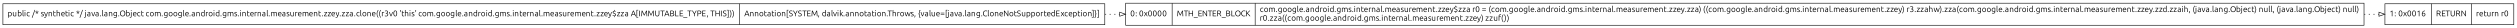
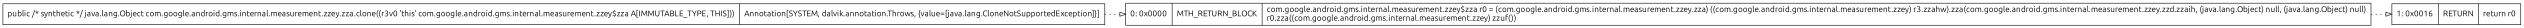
(1214, 14) -> (1217, 14)
